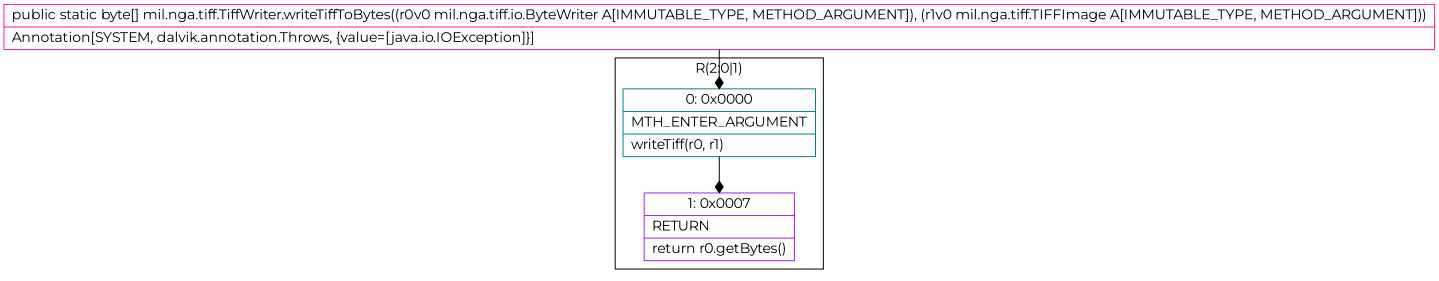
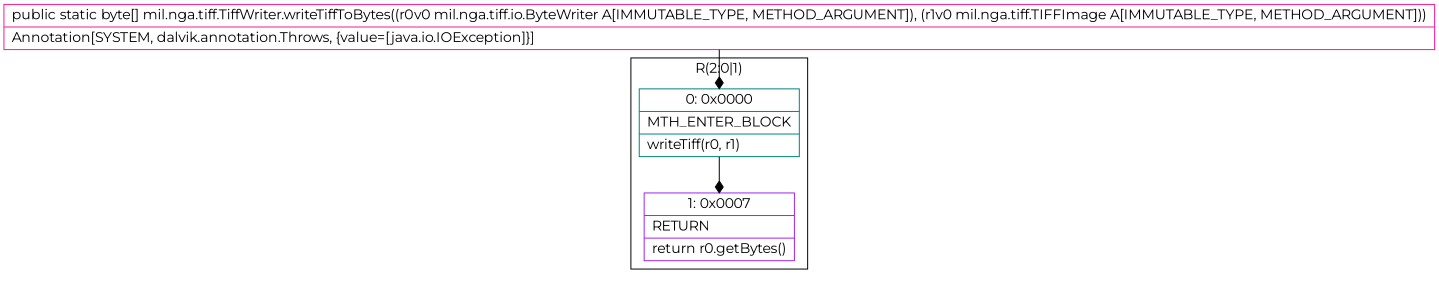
(719, 122) -> (719, 122)
